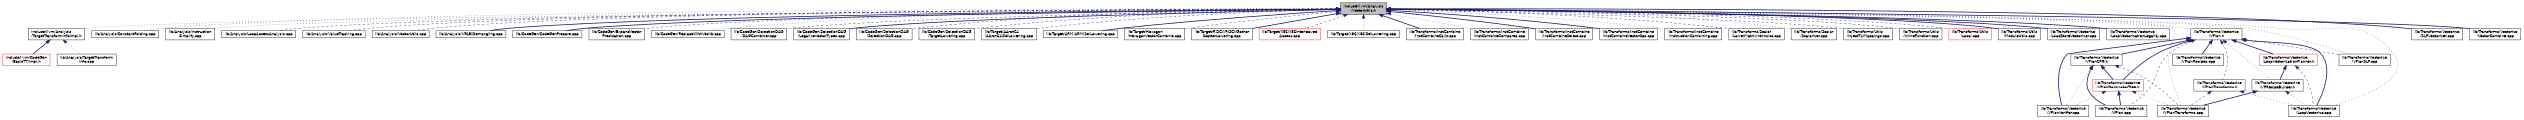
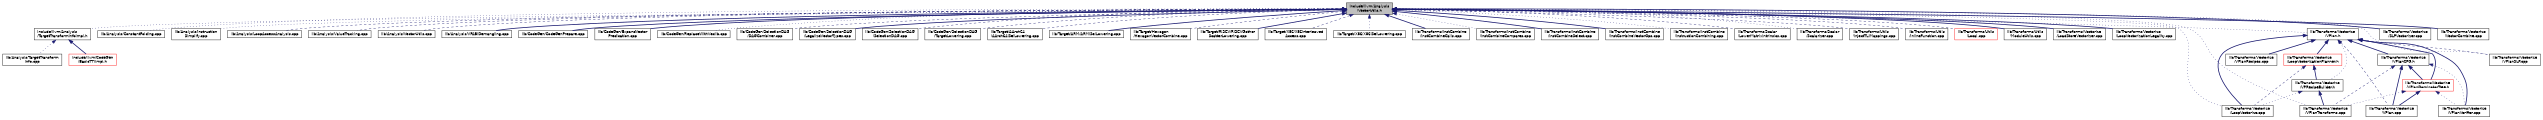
(990, 14) -> (996, 14)
(1290, 34) -> (1296, 34)
(2219, 85) -> none
